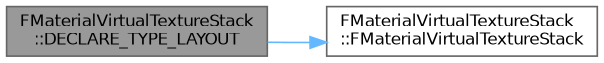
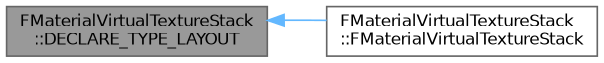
(289, 42) -> (305, 20)
